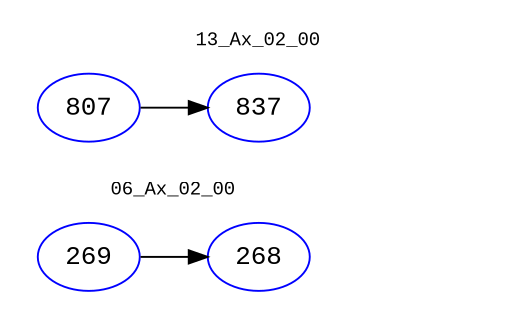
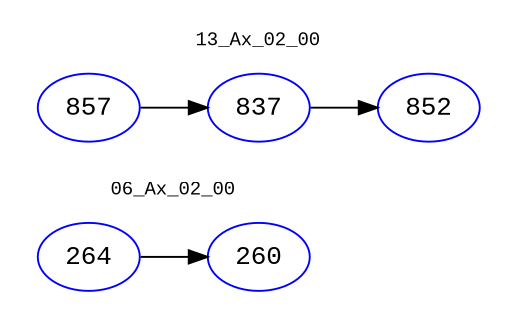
(89, 108) -> (89, 108)
none -> (429, 108)
(89, 257) -> (89, 257)
(259, 257) -> (259, 257)
